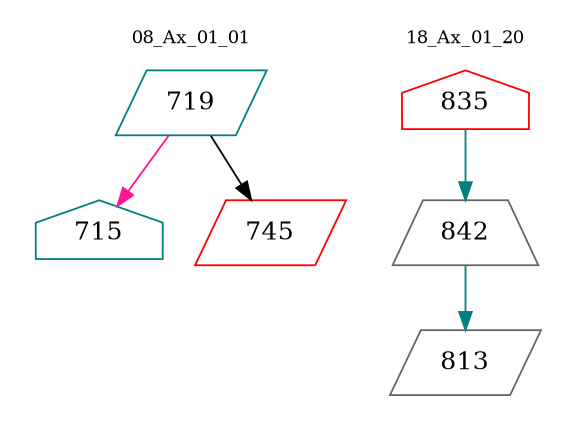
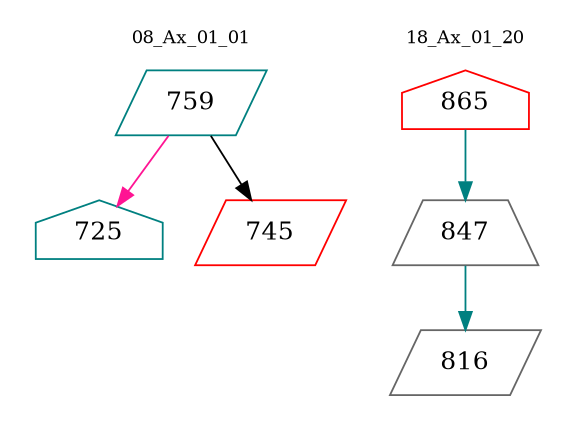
(191, 103) -> (191, 103)
(465, 103) -> (465, 103)
(99, 233) -> (99, 233)
(465, 233) -> (465, 233)
(465, 363) -> (465, 363)
